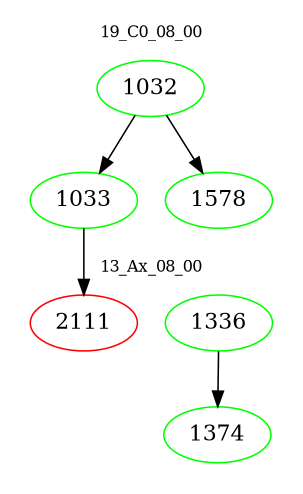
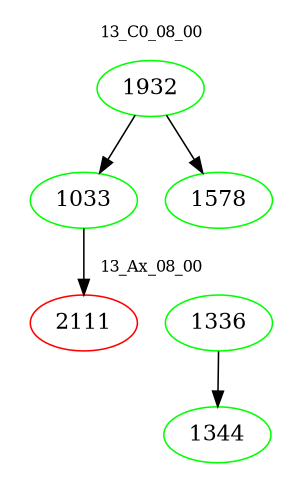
(151, 33) -> (151, 33)
(151, 89) -> (151, 89)
(217, 435) -> (217, 435)
